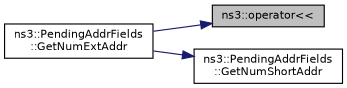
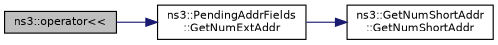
(177, 28) -> (131, 22)
(268, 66) -> (420, 22)
